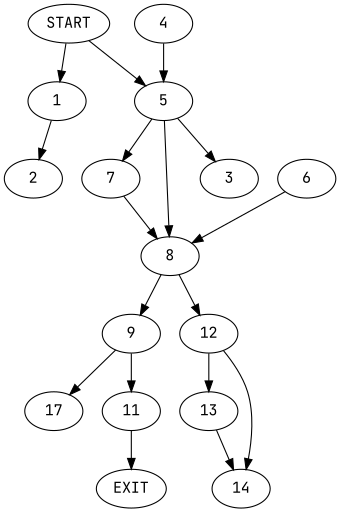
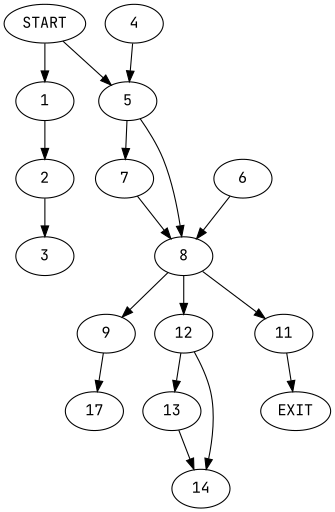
(193, 136) -> (45, 212)
(131, 367) -> (229, 292)
